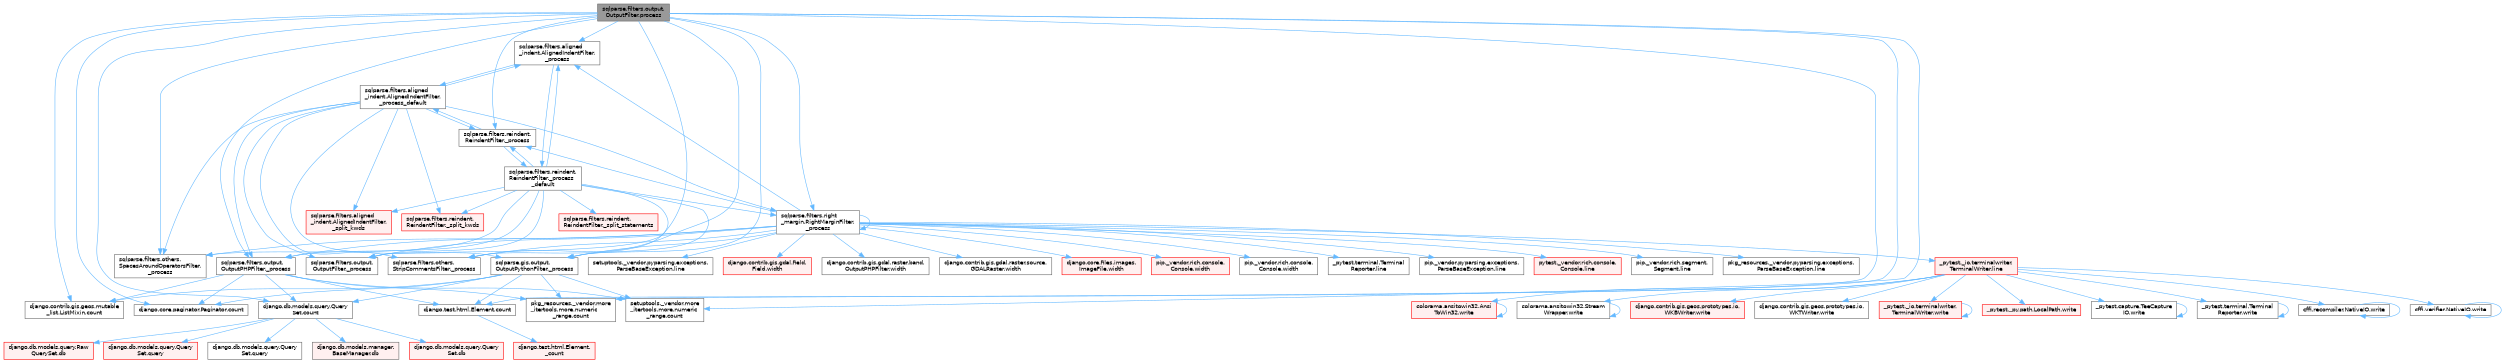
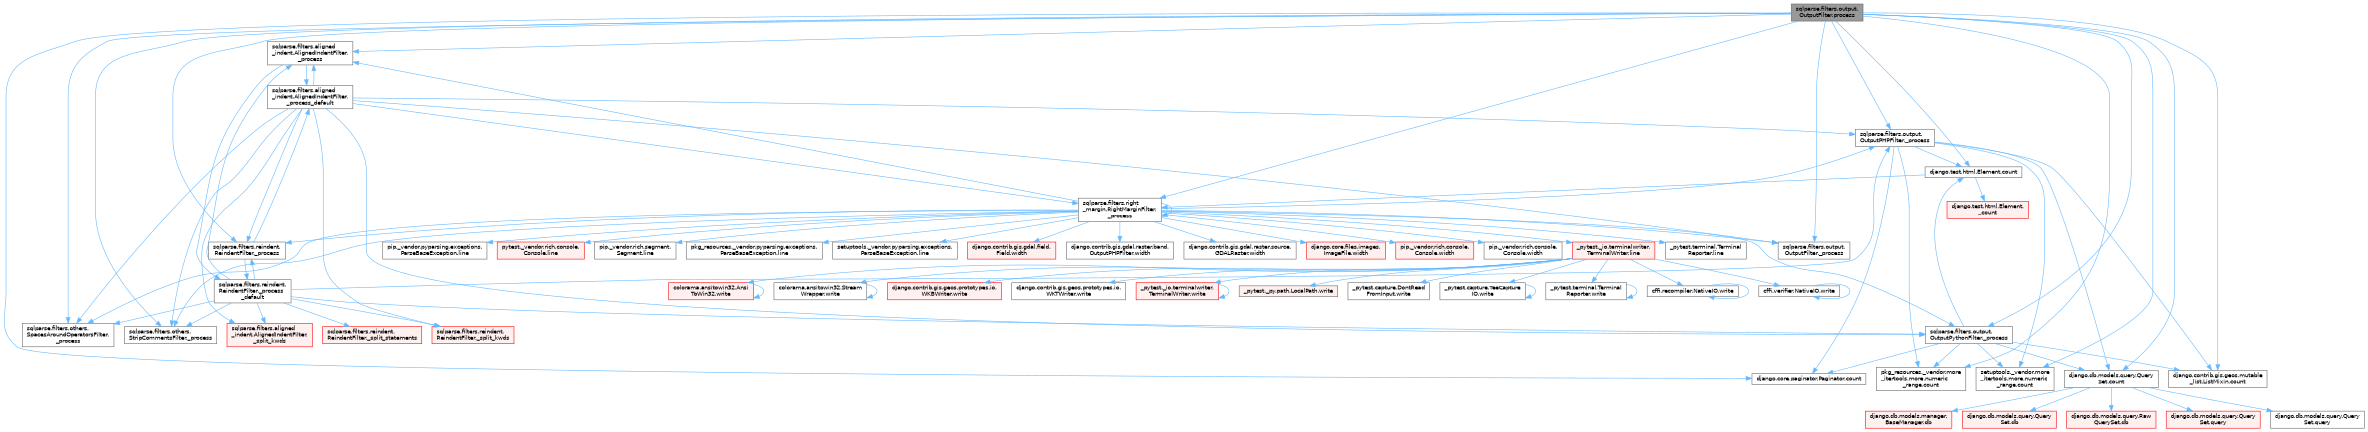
(686, 201) -> (1546, 191)
(482, 248) -> none
(534, 266) -> (1969, 335)
none -> (1389, 291)
(2031, 310) -> (1288, 291)
(356, 351) -> (1909, 420)
